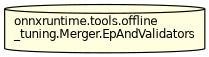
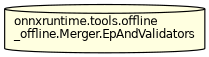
(105, 29) -> (105, 29)
